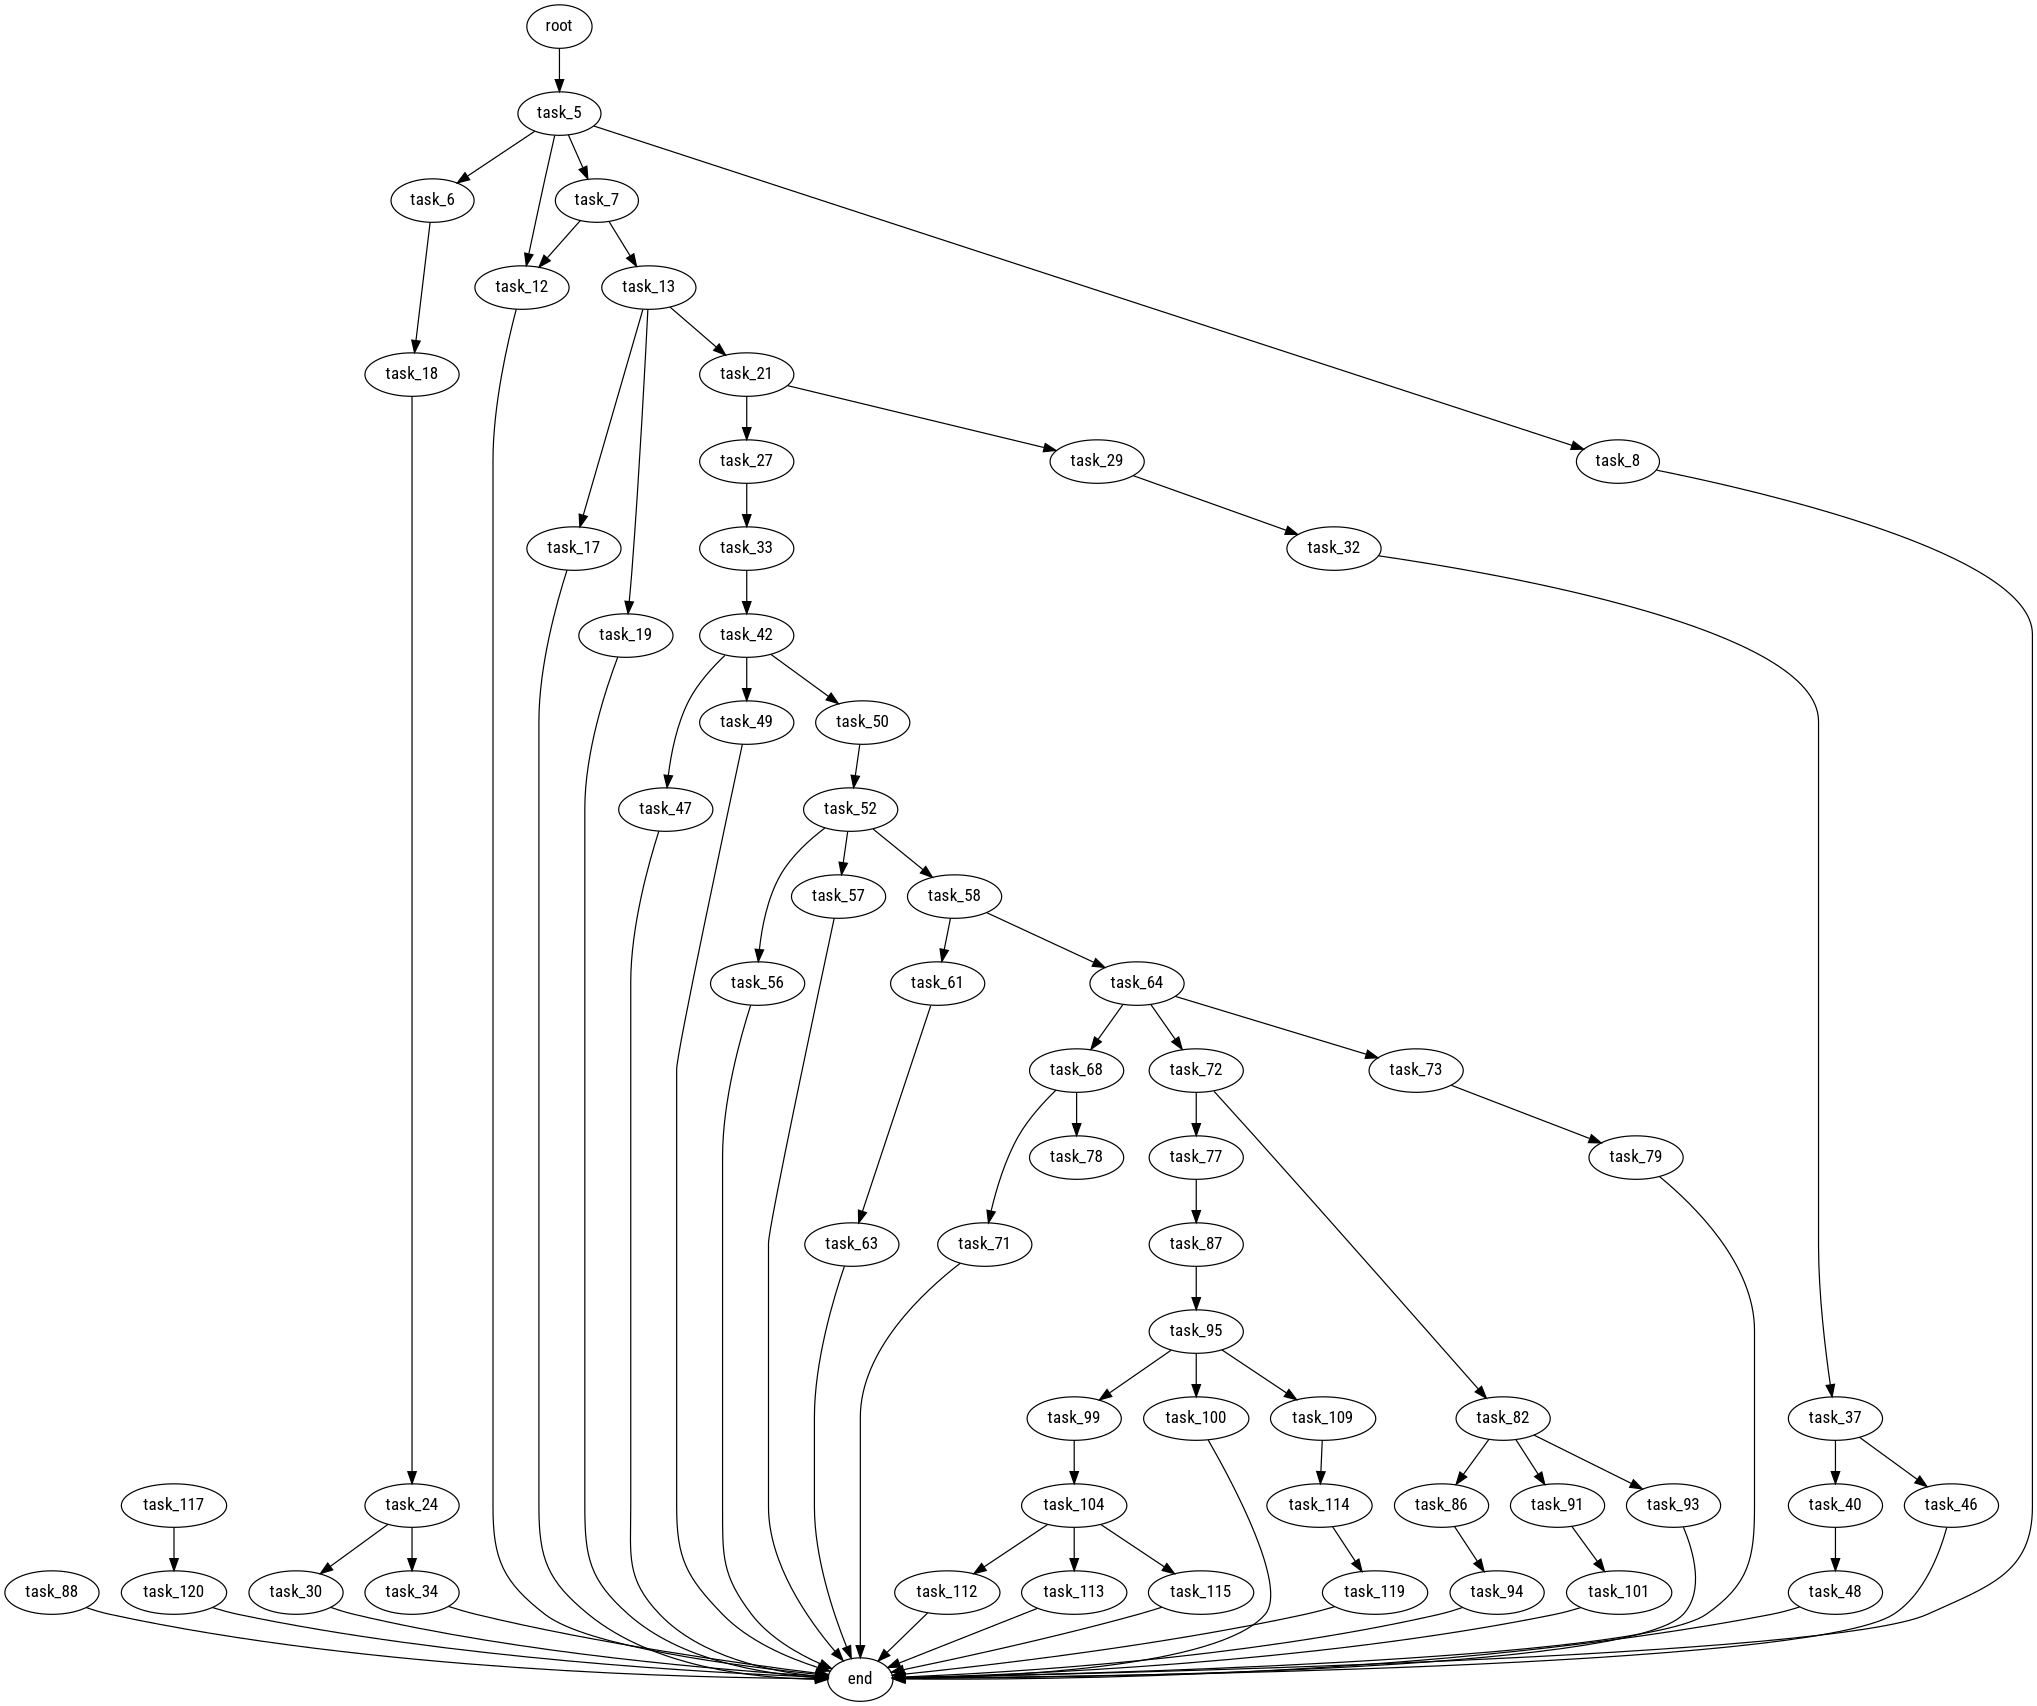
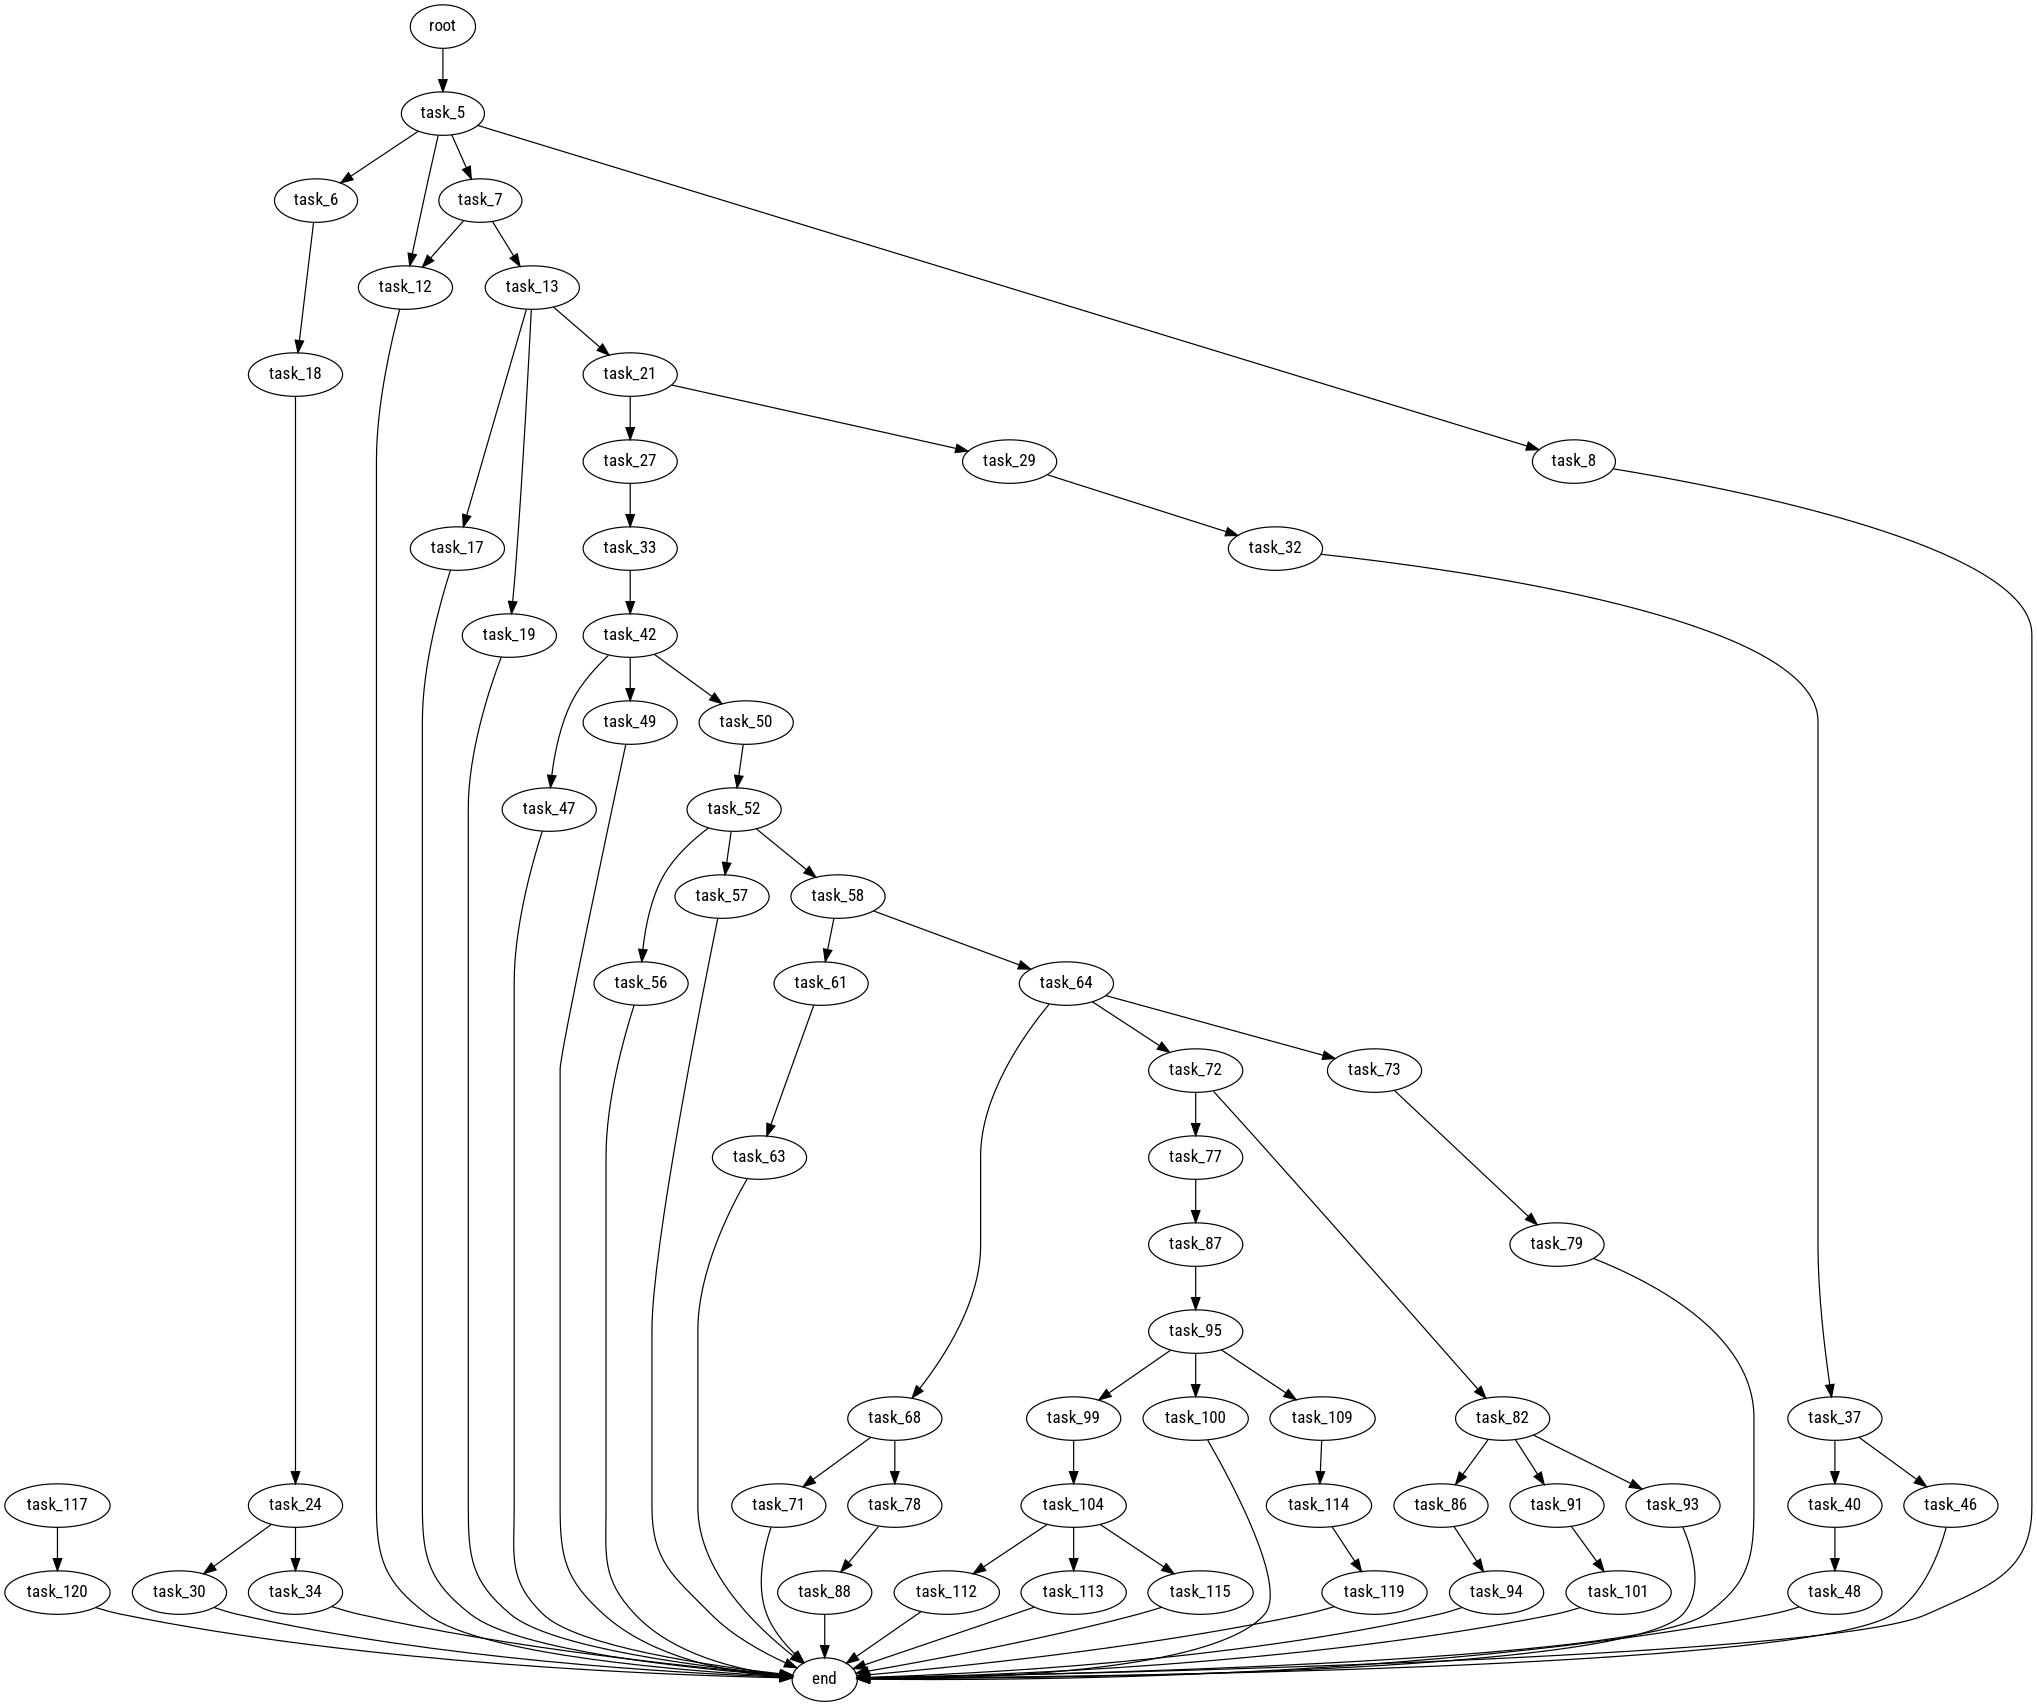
none -> (864, 1544)
